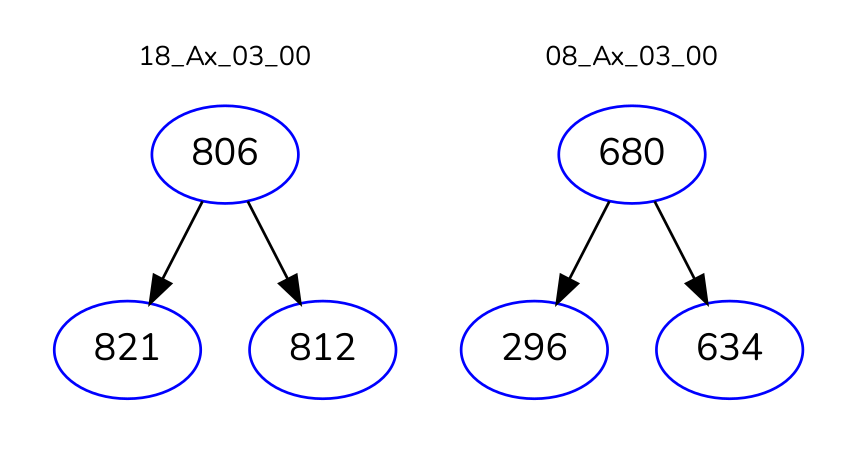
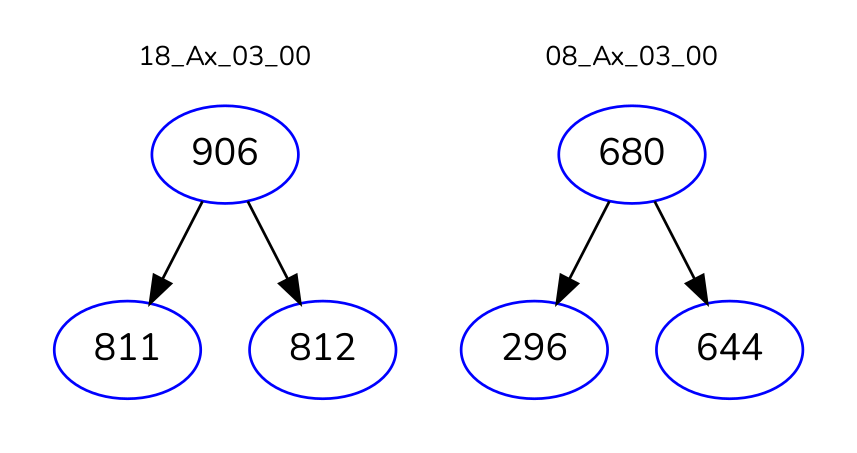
(225, 155) -> (225, 155)
(127, 350) -> (127, 350)
(730, 350) -> (730, 350)
